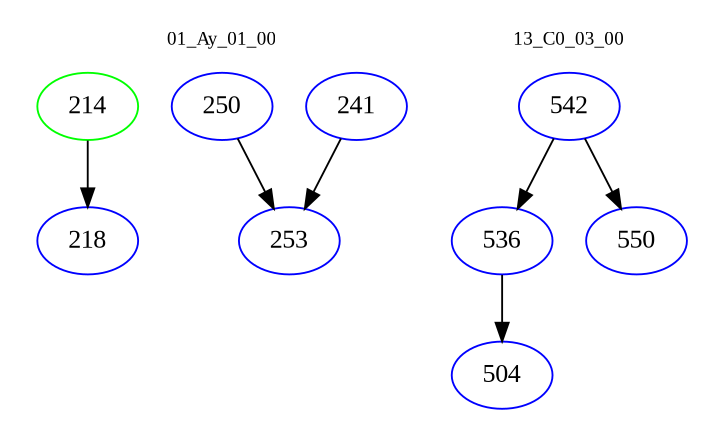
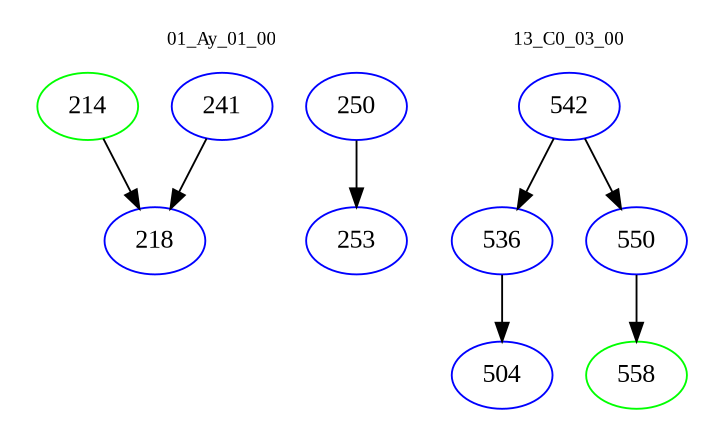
(327, 165) -> (193, 165)
none -> (637, 375)
